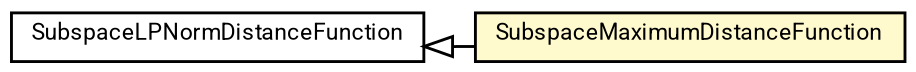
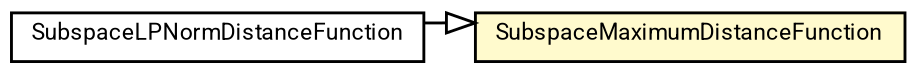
(464, 47) -> (435, 23)
